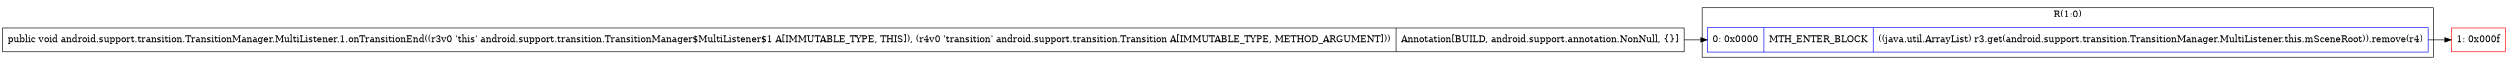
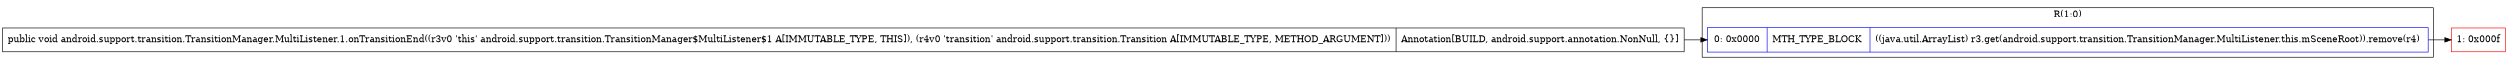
(1819, 40) -> (1817, 40)
